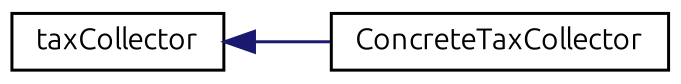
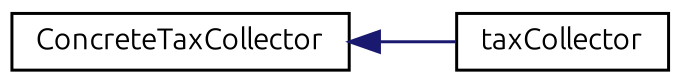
(292, 42) -> (418, 42)
